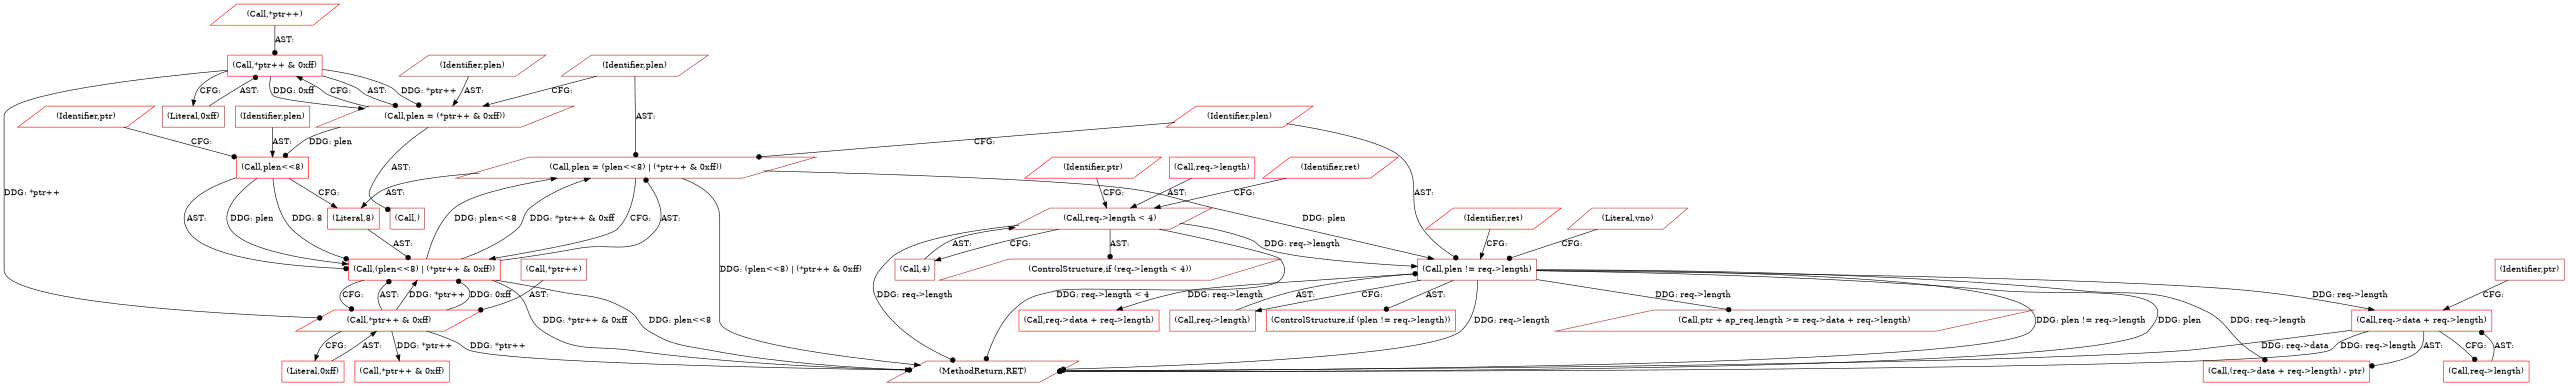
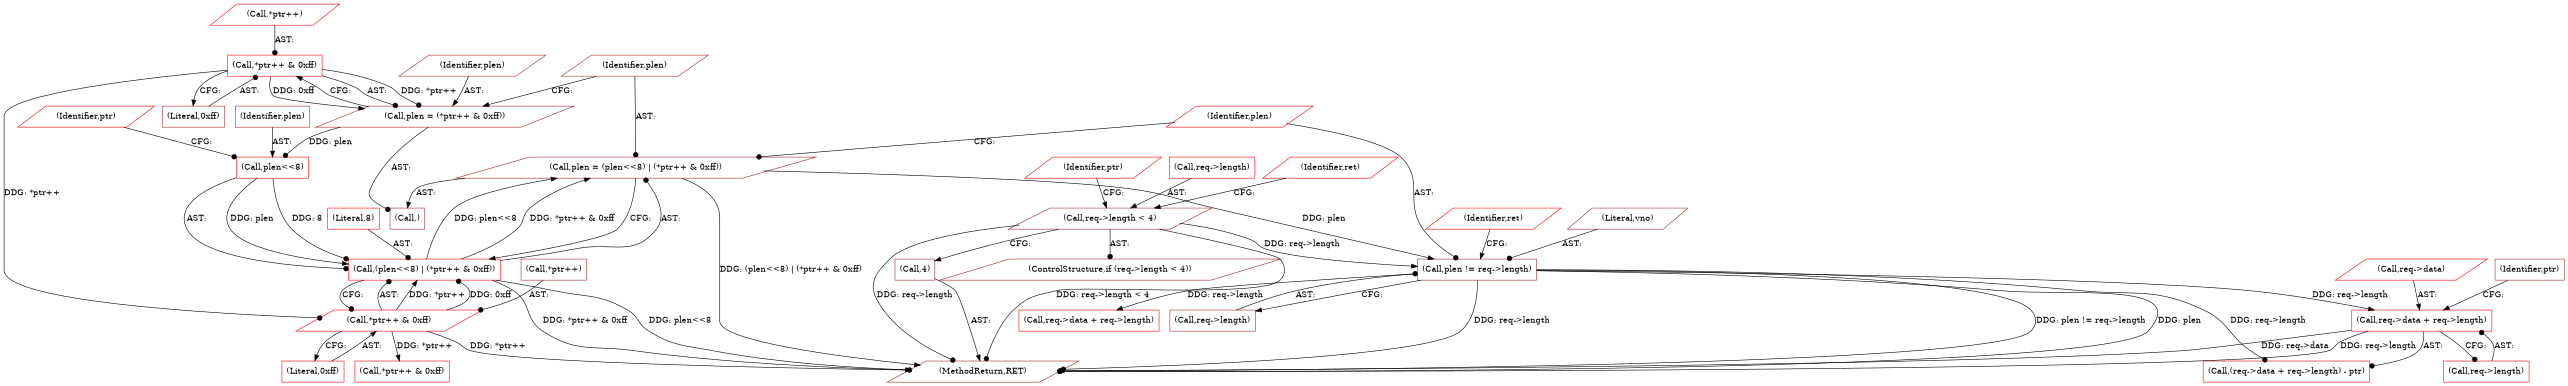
(420, 180) -> (432, 183)
(310, 192) -> none
(959, 237) -> (964, 311)
(1573, 244) -> (1573, 244)
none -> (2411, 270)
(1361, 321) -> none
(1795, 321) -> none
